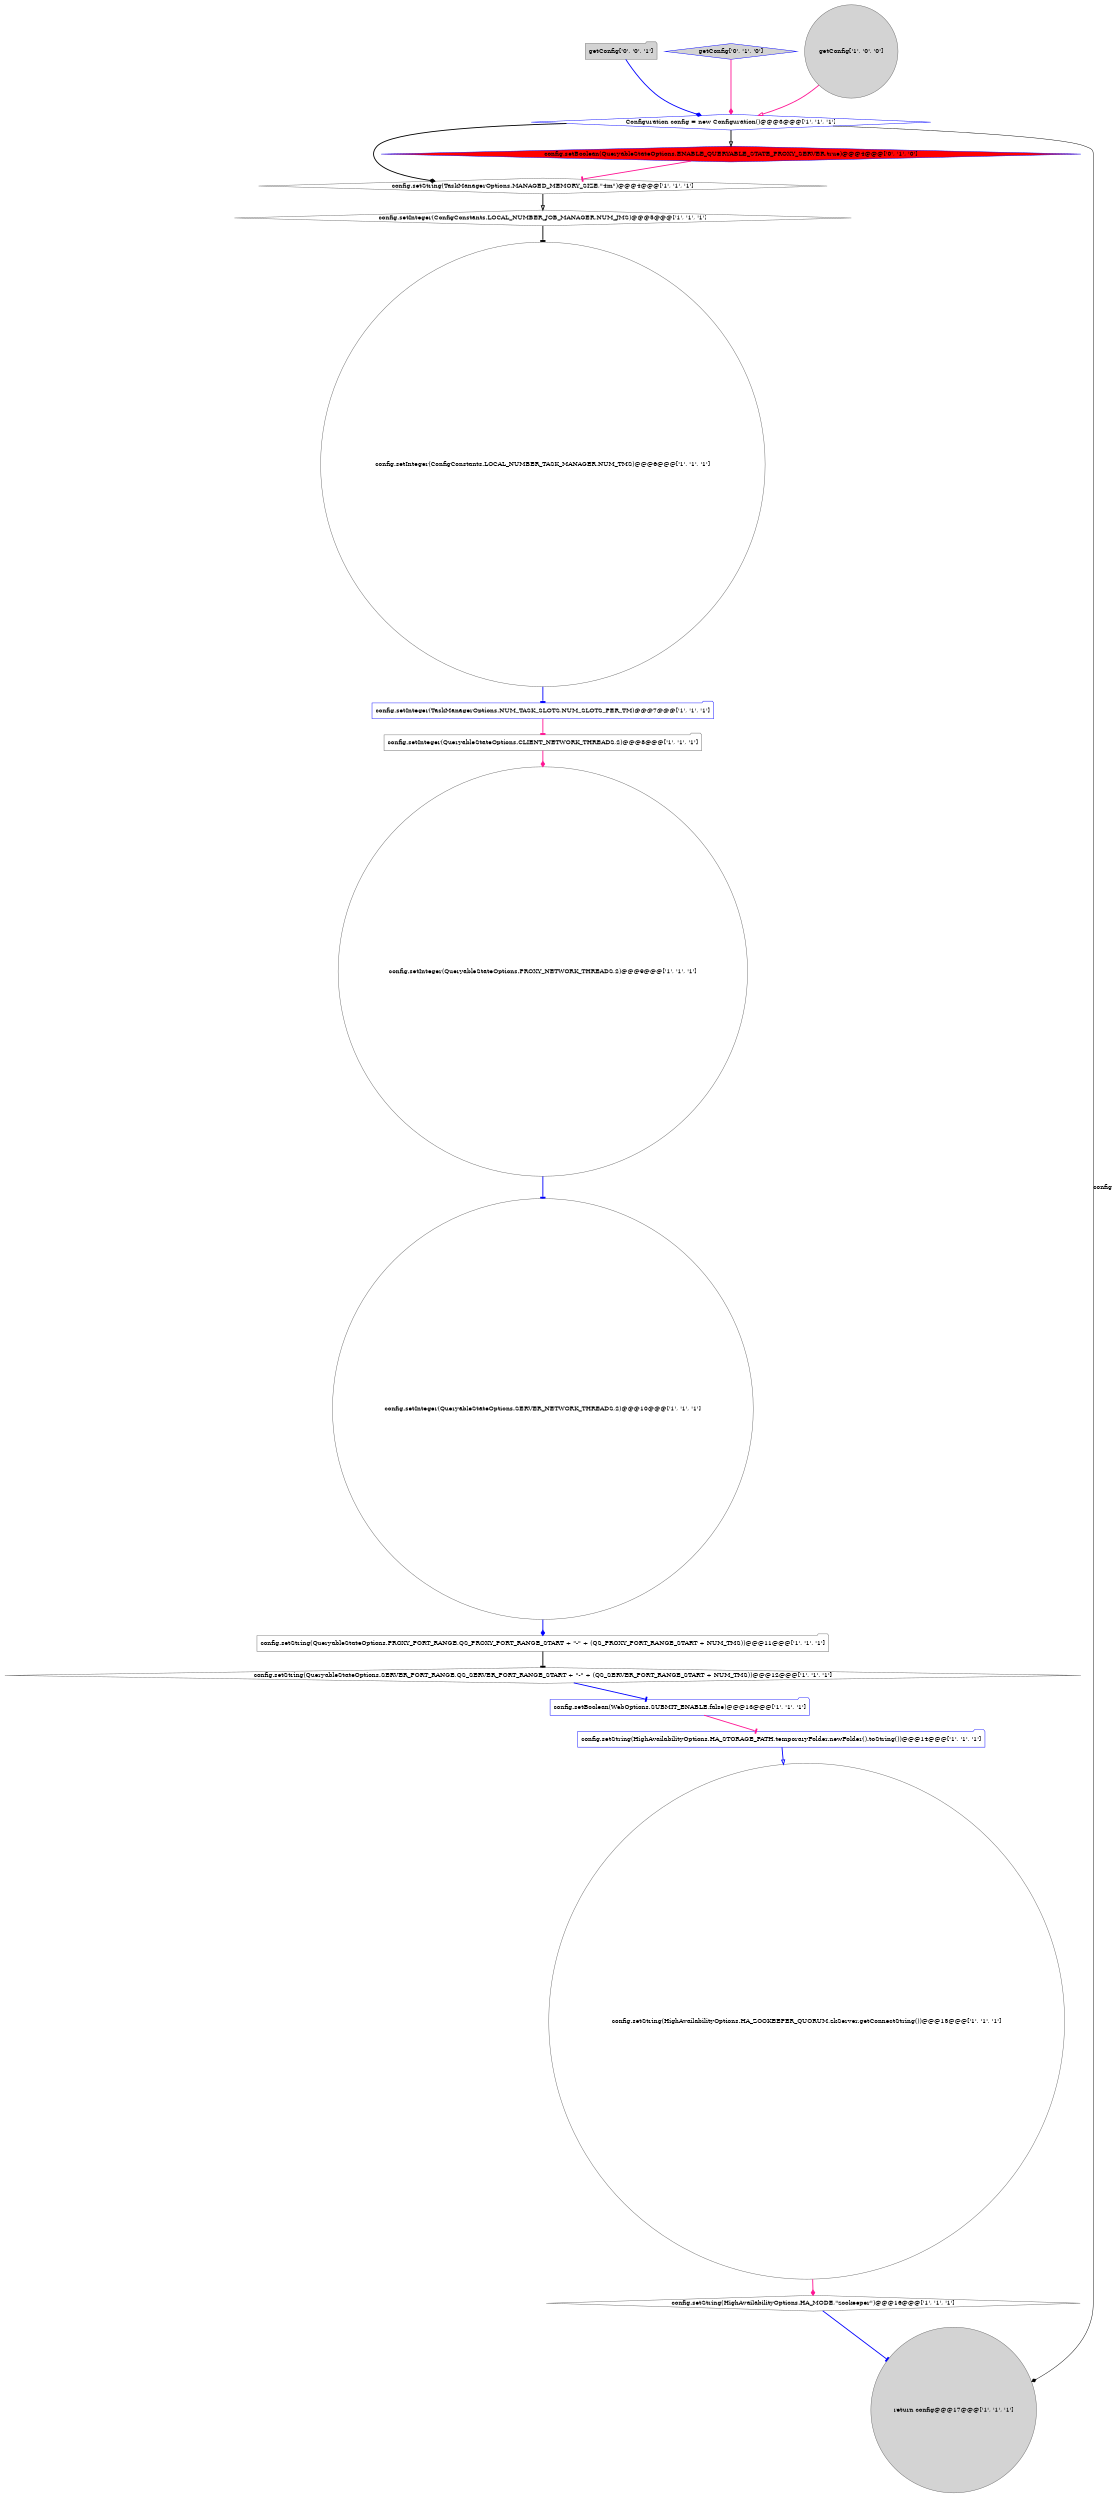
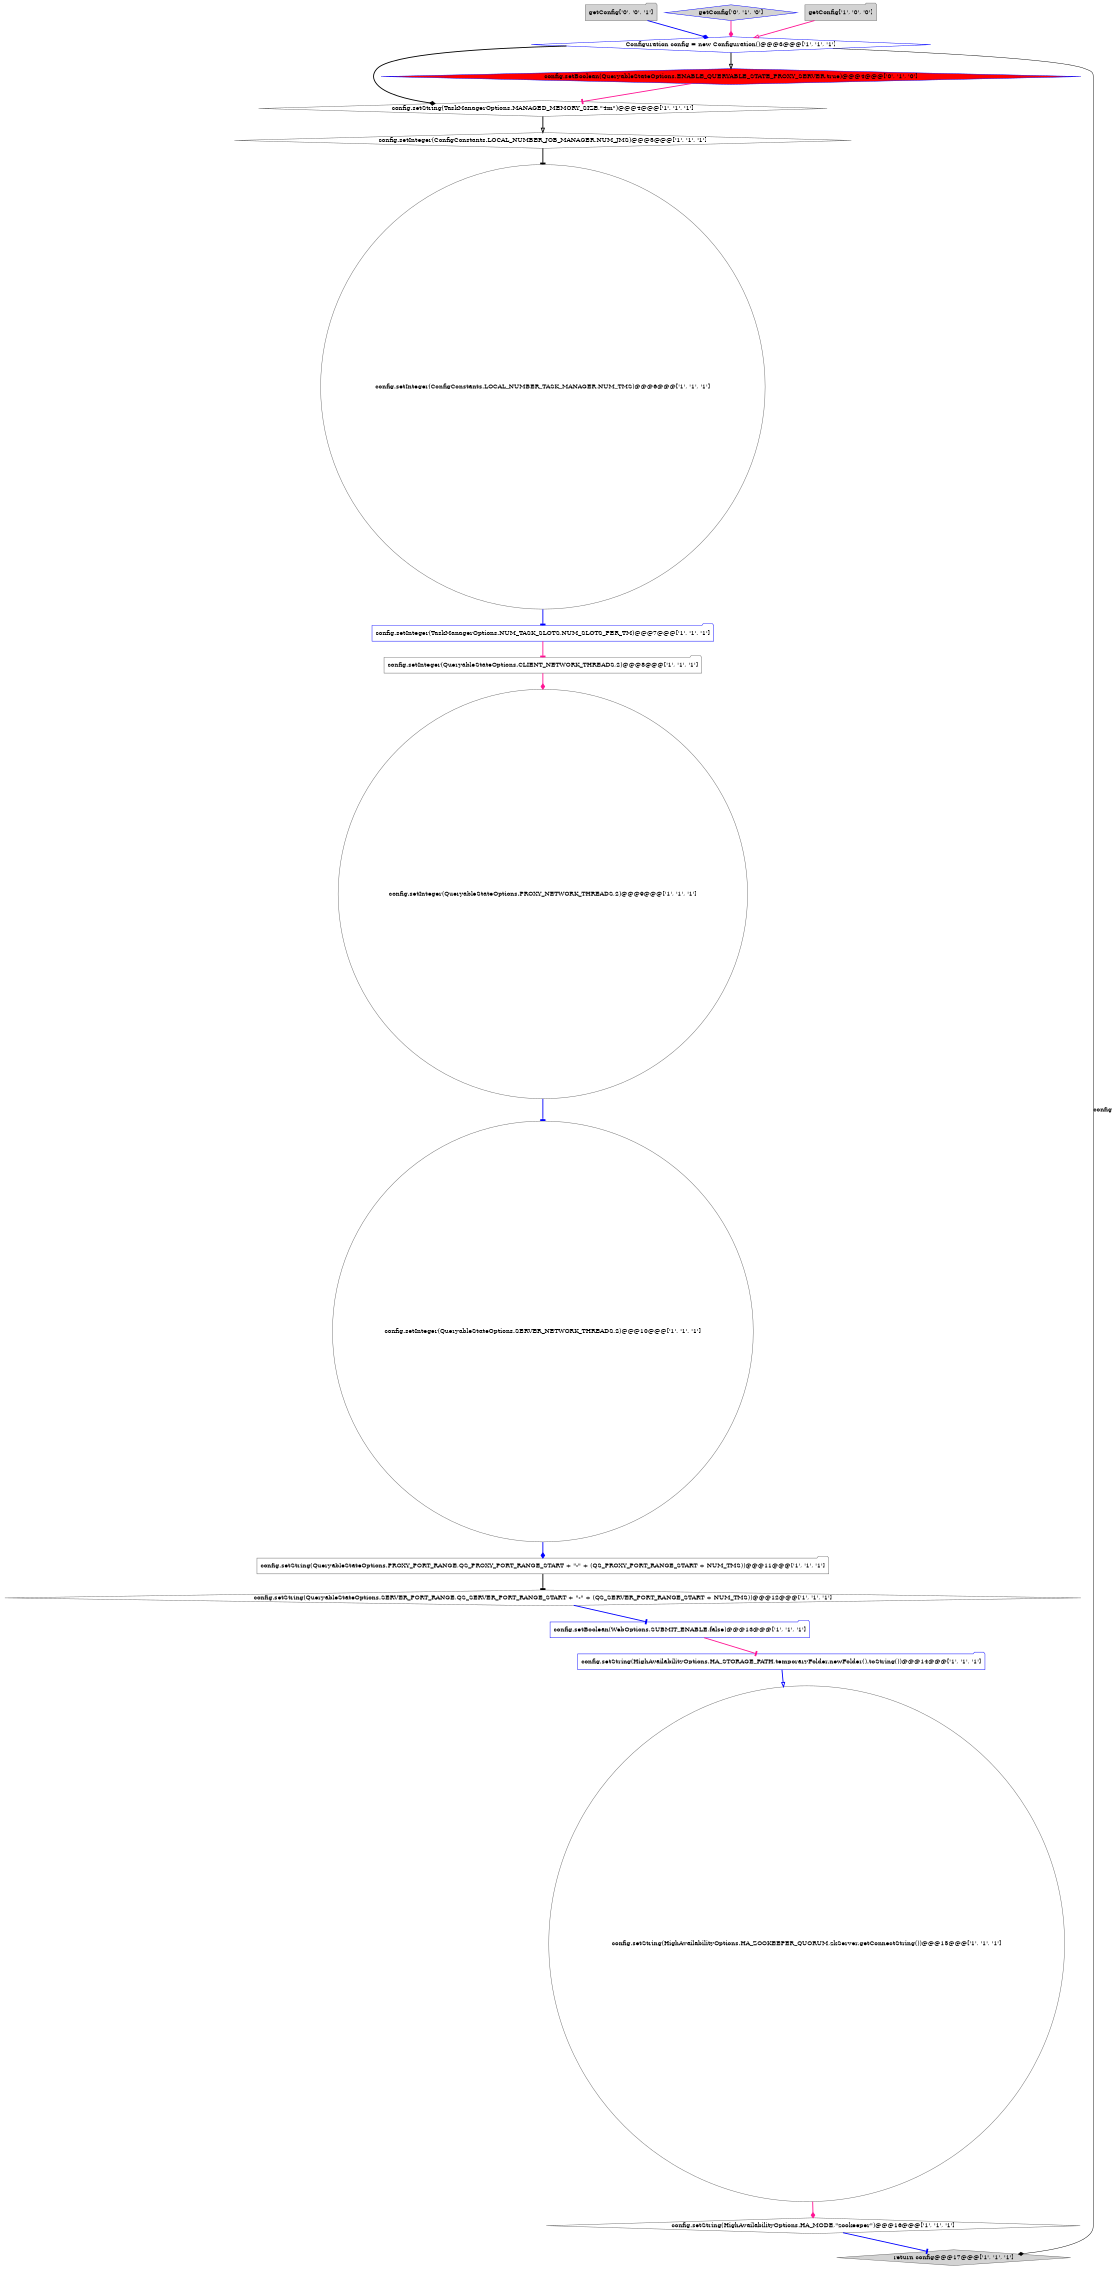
(851, 51) -> (841, 13)
(954, 2410) -> (954, 2258)
